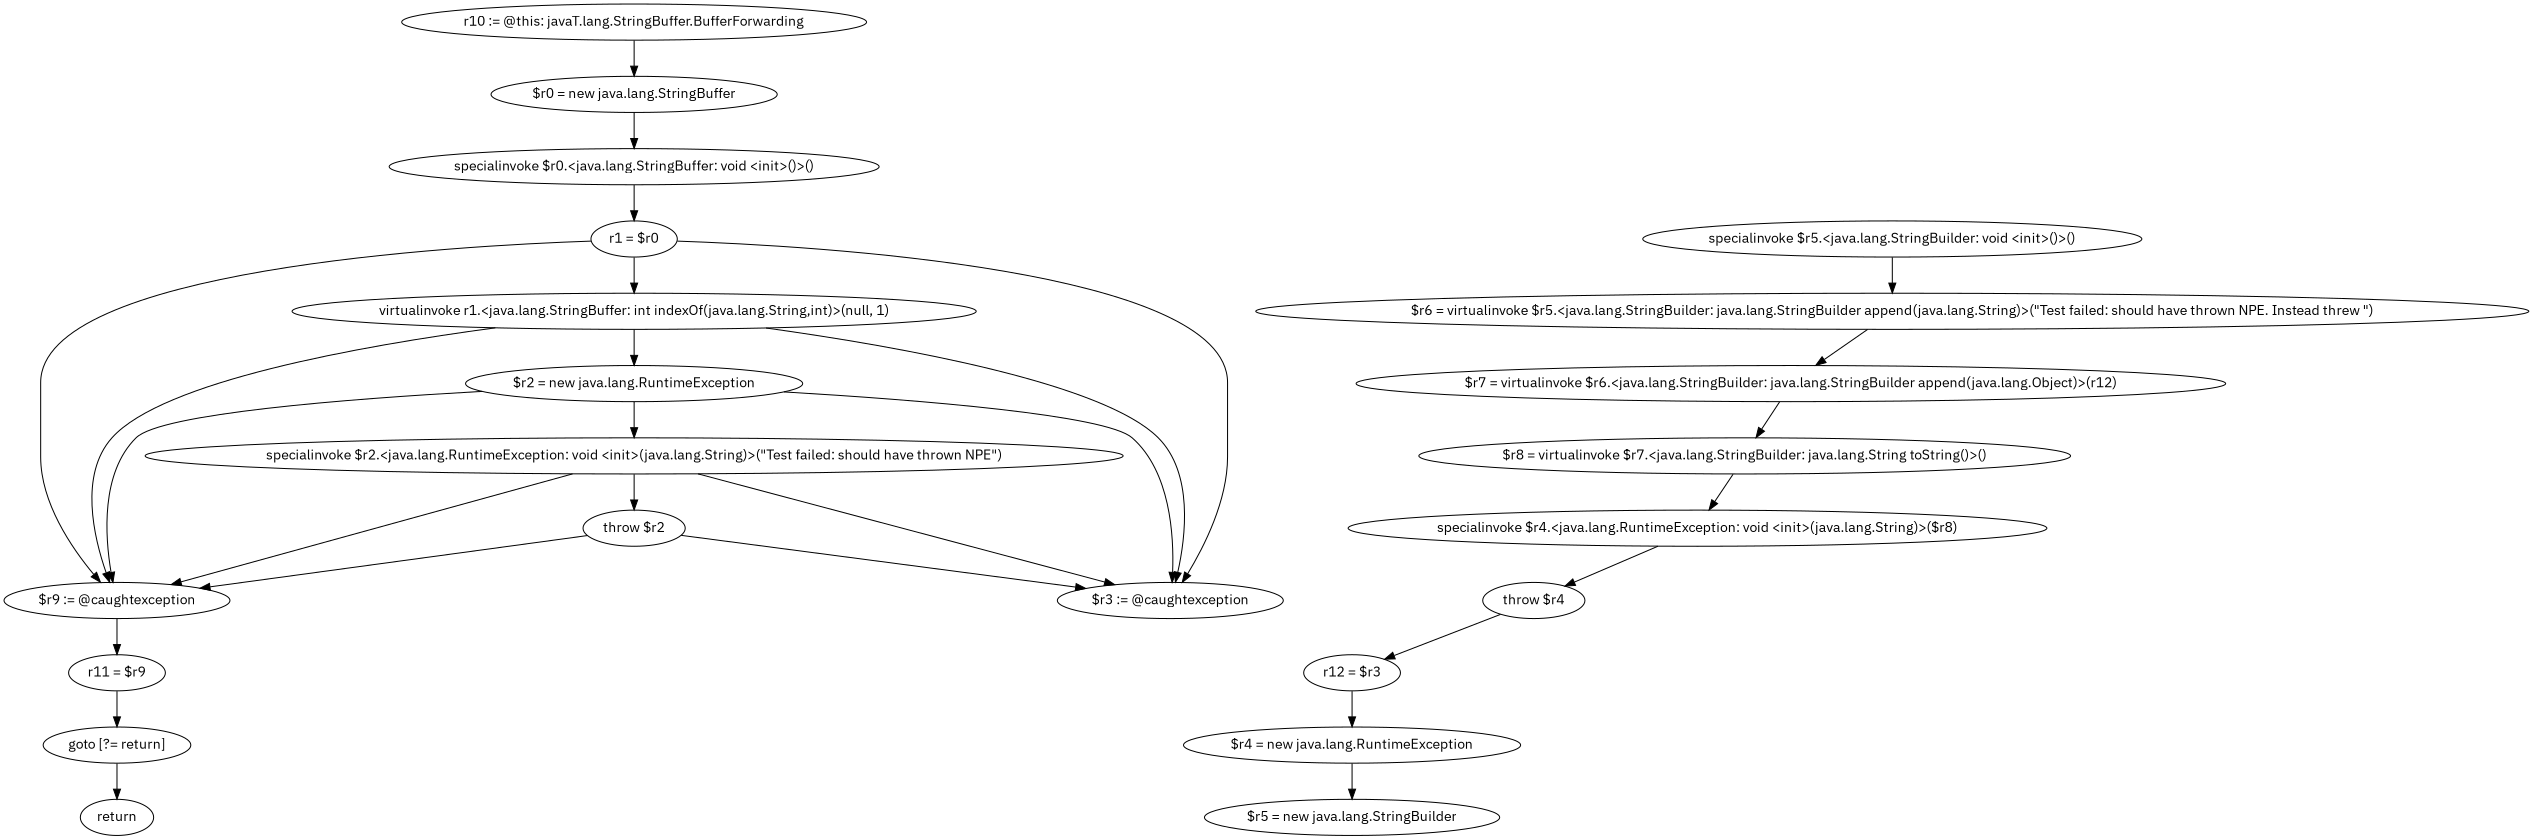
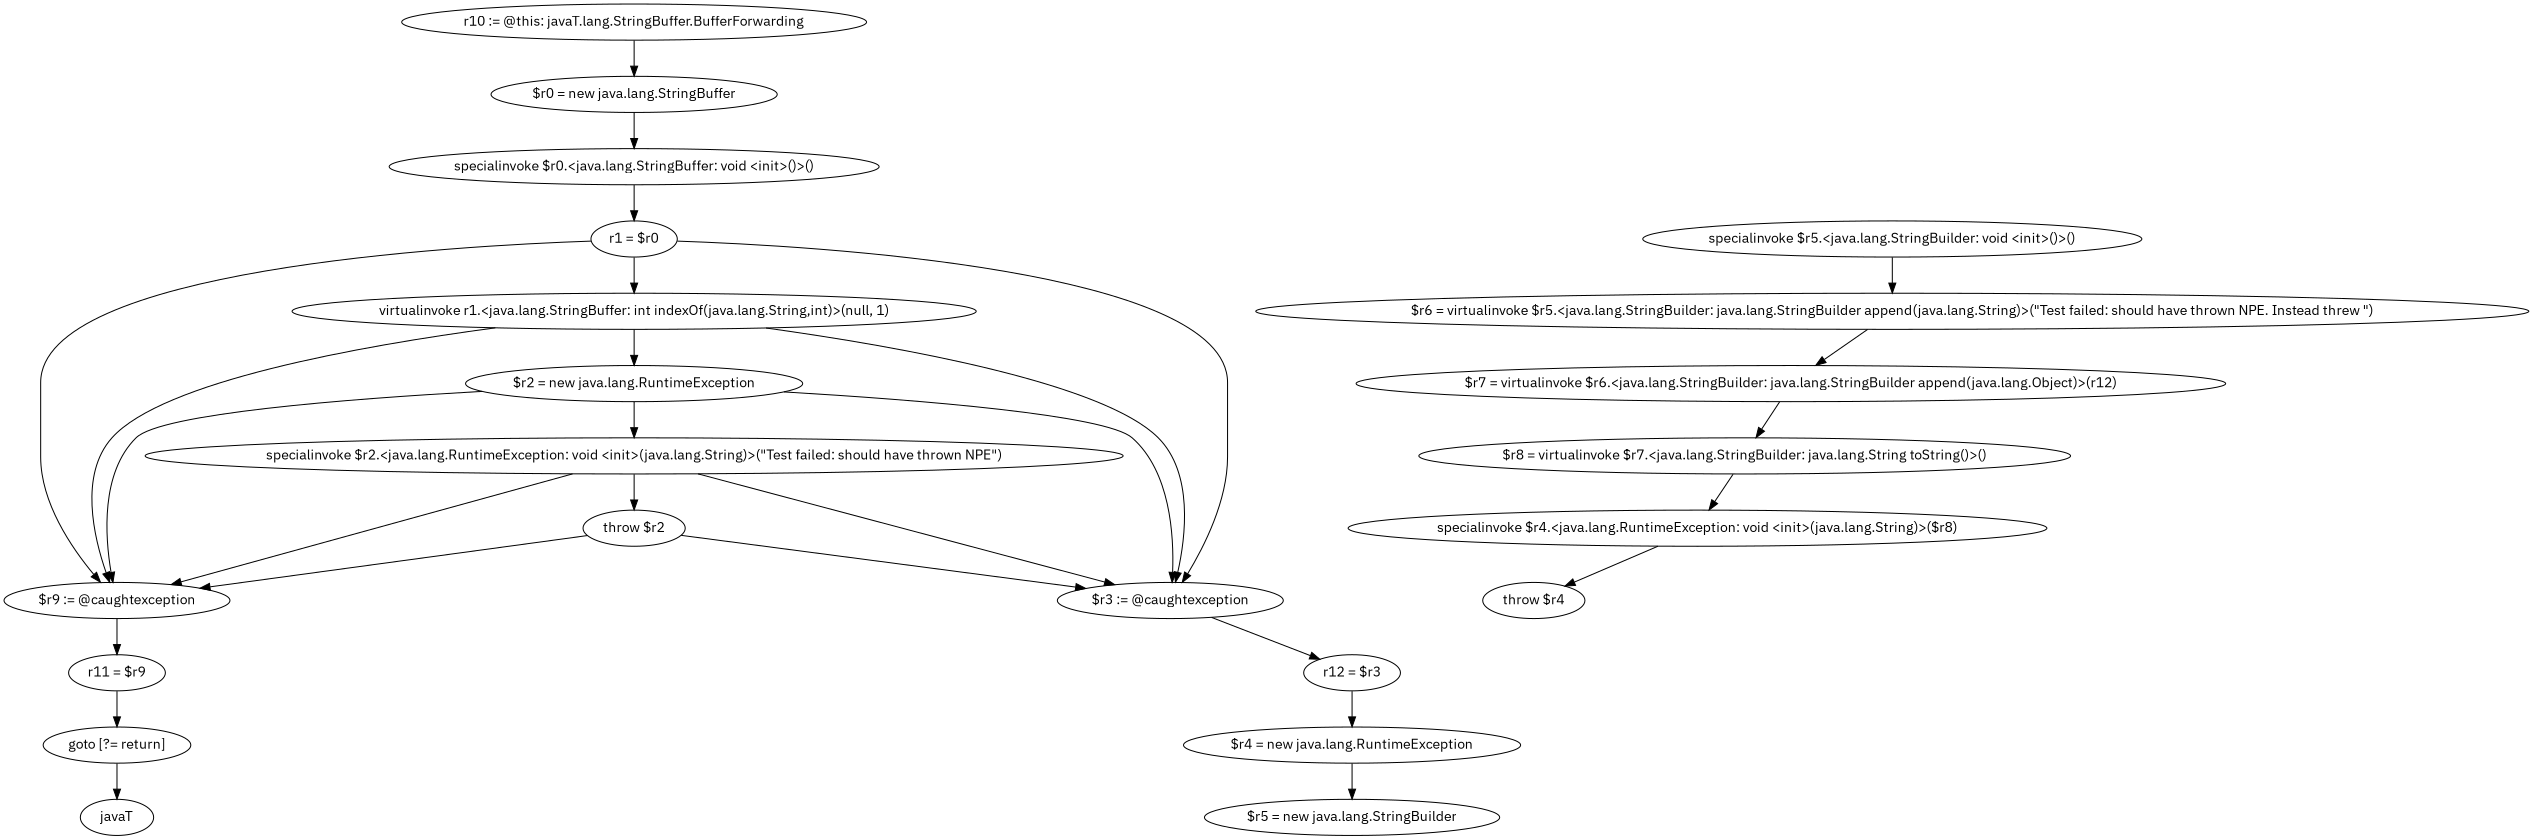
(1447, 635) -> (1261, 637)
(117, 817) -> (117, 817)
